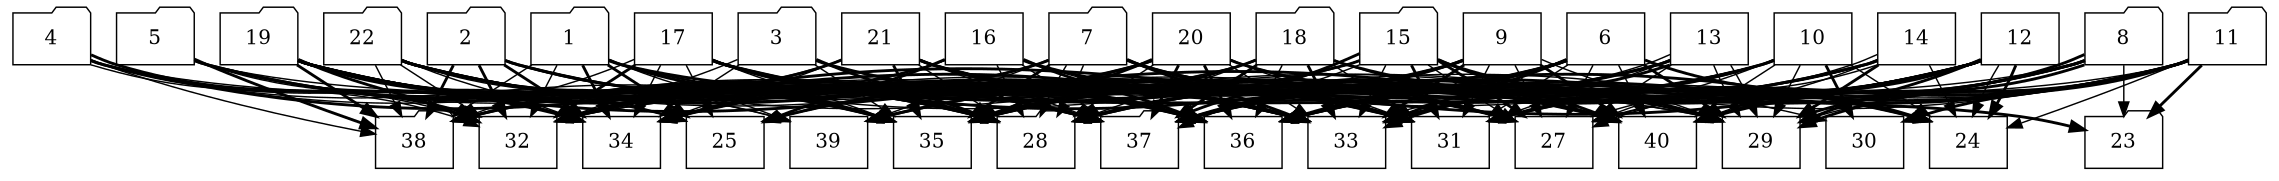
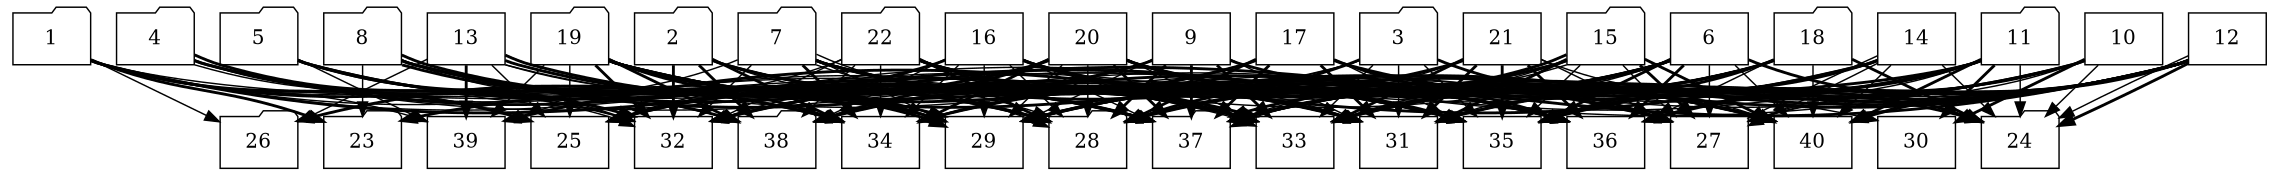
none -> (770, 91)
none -> (1184, 91)
none -> (259, 142)
(1968, 142) -> (2020, 142)
